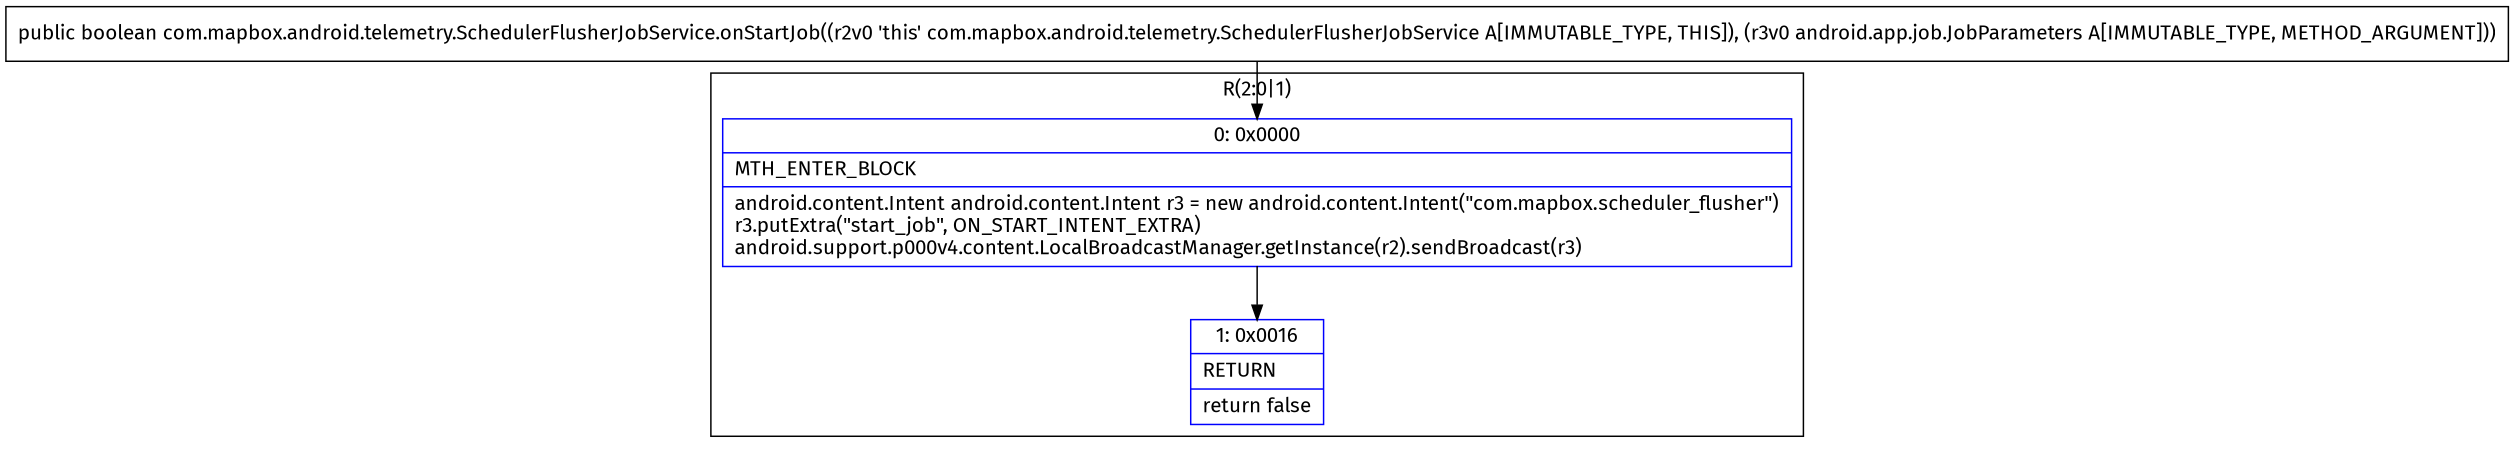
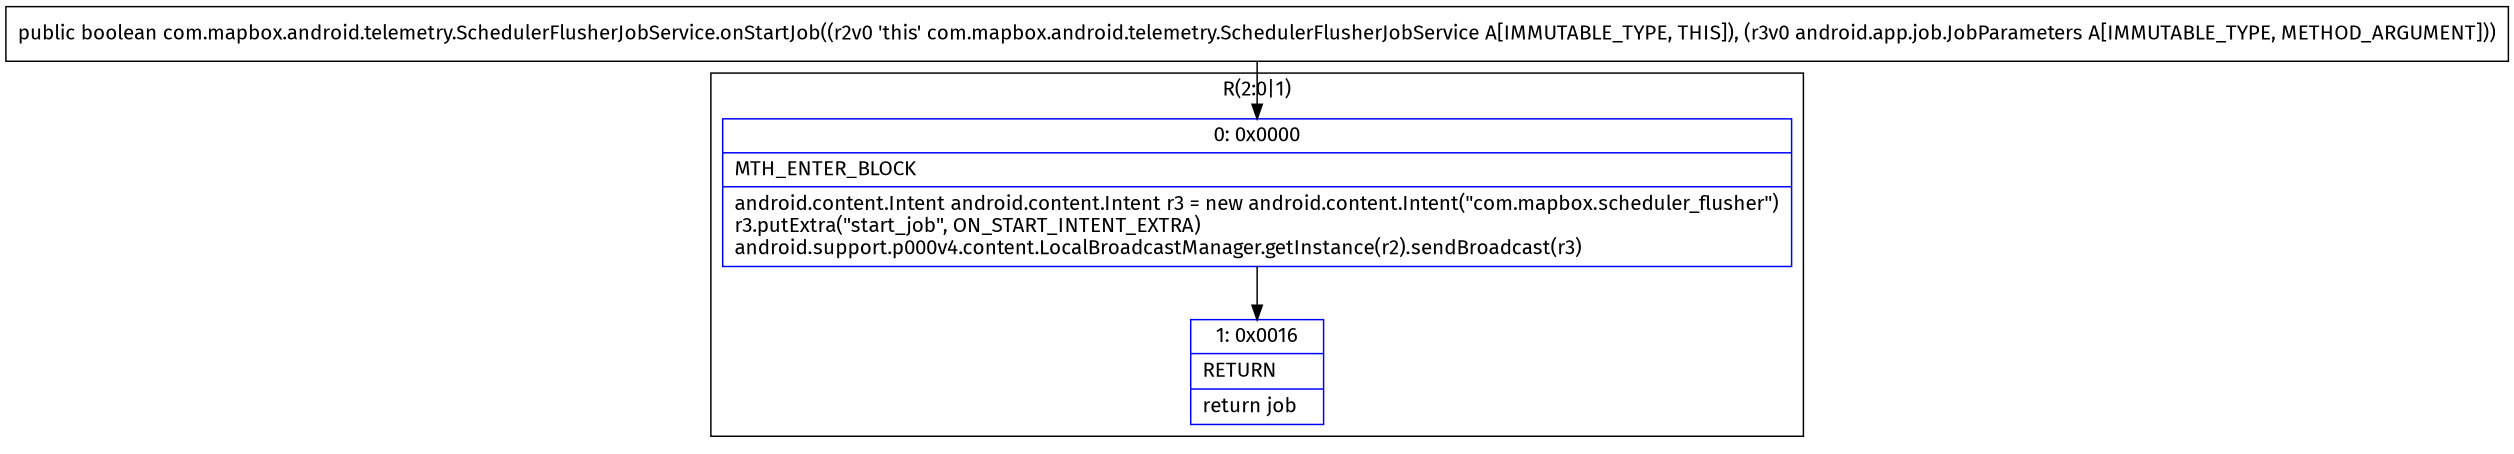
(1257, 406) -> (1250, 406)
